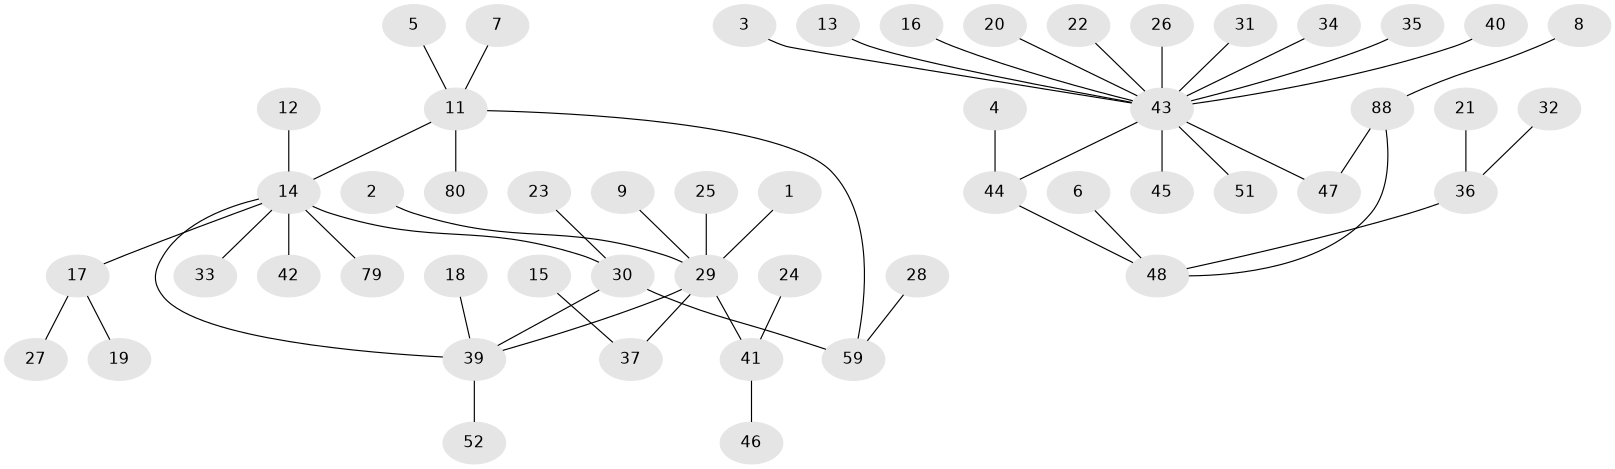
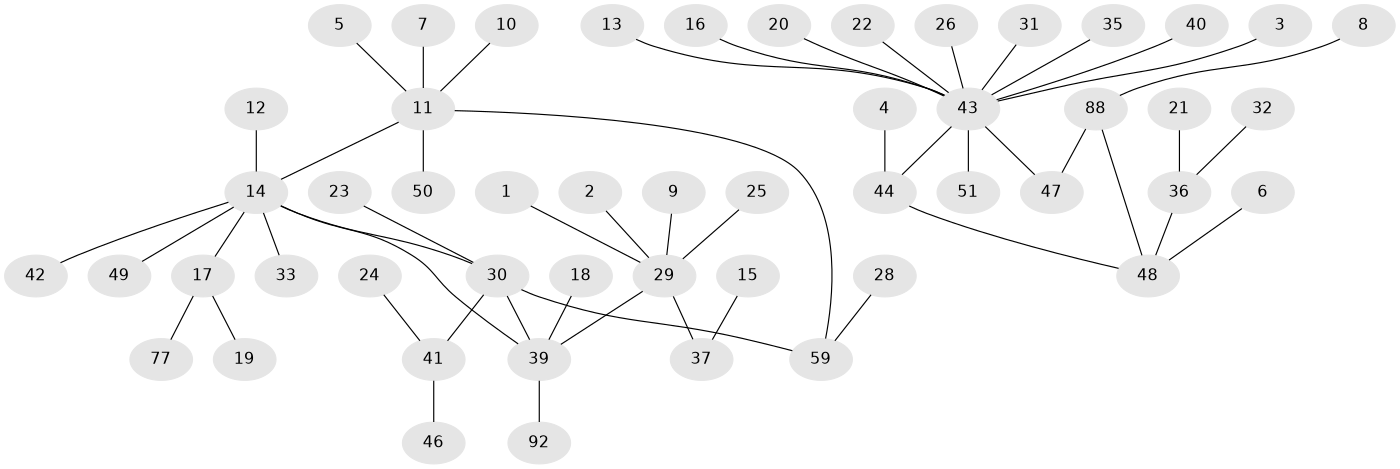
none -> (507, 26)
(1329, 26) -> none
(456, 193) -> (423, 193)
(1162, 193) -> none
(372, 276) -> (119, 276)
(725, 310) -> (466, 318)
(36, 360) -> (161, 360)
(474, 443) -> (539, 443)
